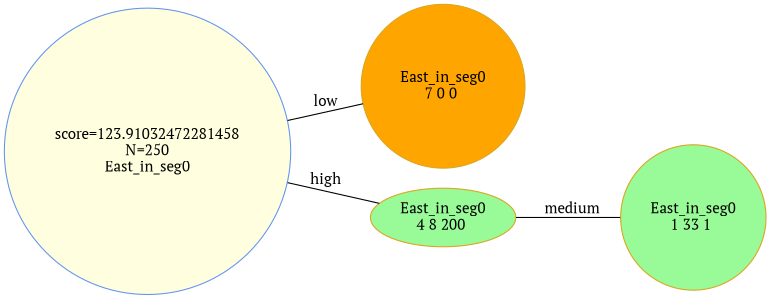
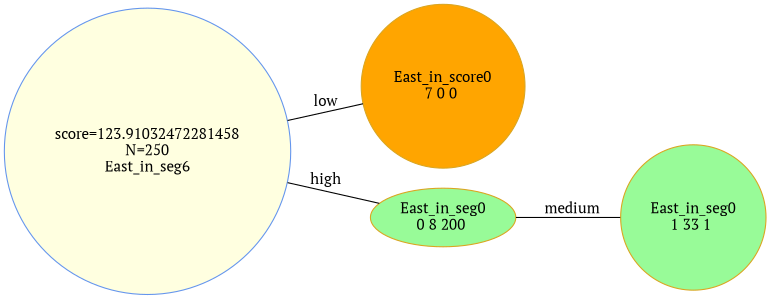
(443, 86) -> (443, 86)
(148, 151) -> (148, 151)
(443, 217) -> (443, 217)
